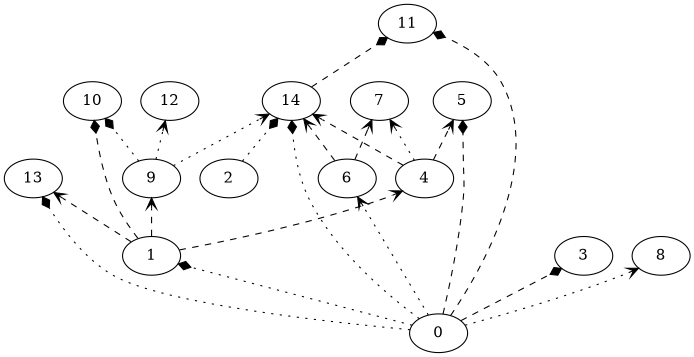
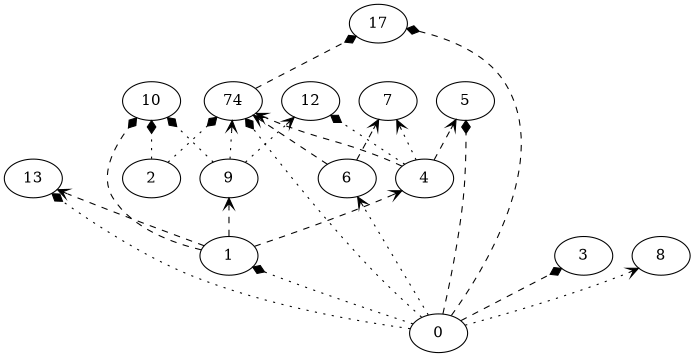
(407, 24) -> (378, 24)
(291, 101) -> (233, 101)
none -> (373, 143)
none -> (152, 146)
